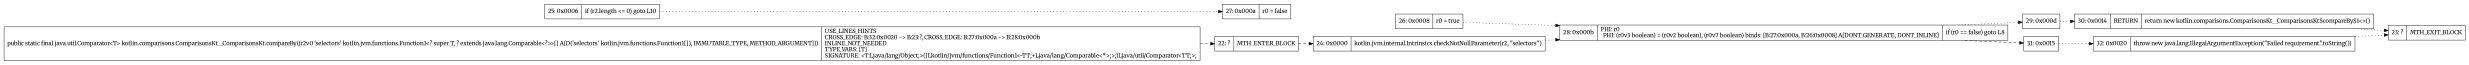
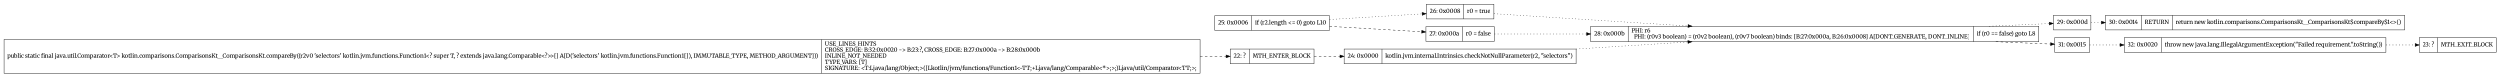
(939, 12) -> (1376, 29)
none -> (1376, 17)
(1611, 30) -> (1642, 31)
(2369, 30) -> none
none -> (1540, 34)
